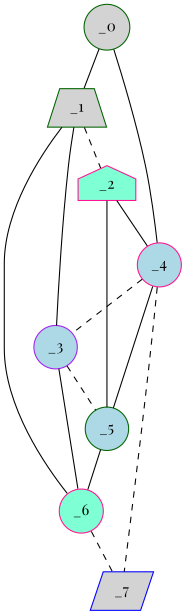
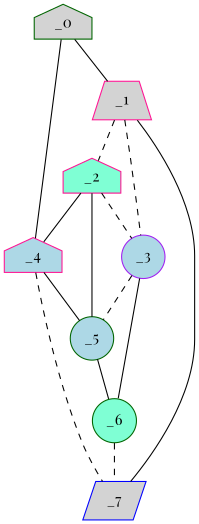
(107, 27) -> (63, 24)
(77, 108) -> (122, 101)
(63, 226) -> (133, 178)
(159, 265) -> (33, 257)
(114, 301) -> (117, 216)
(4, 311) -> (195, 302)
(81, 511) -> (114, 421)
